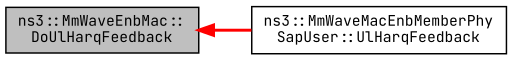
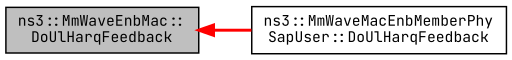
(379, 30) -> (379, 30)
